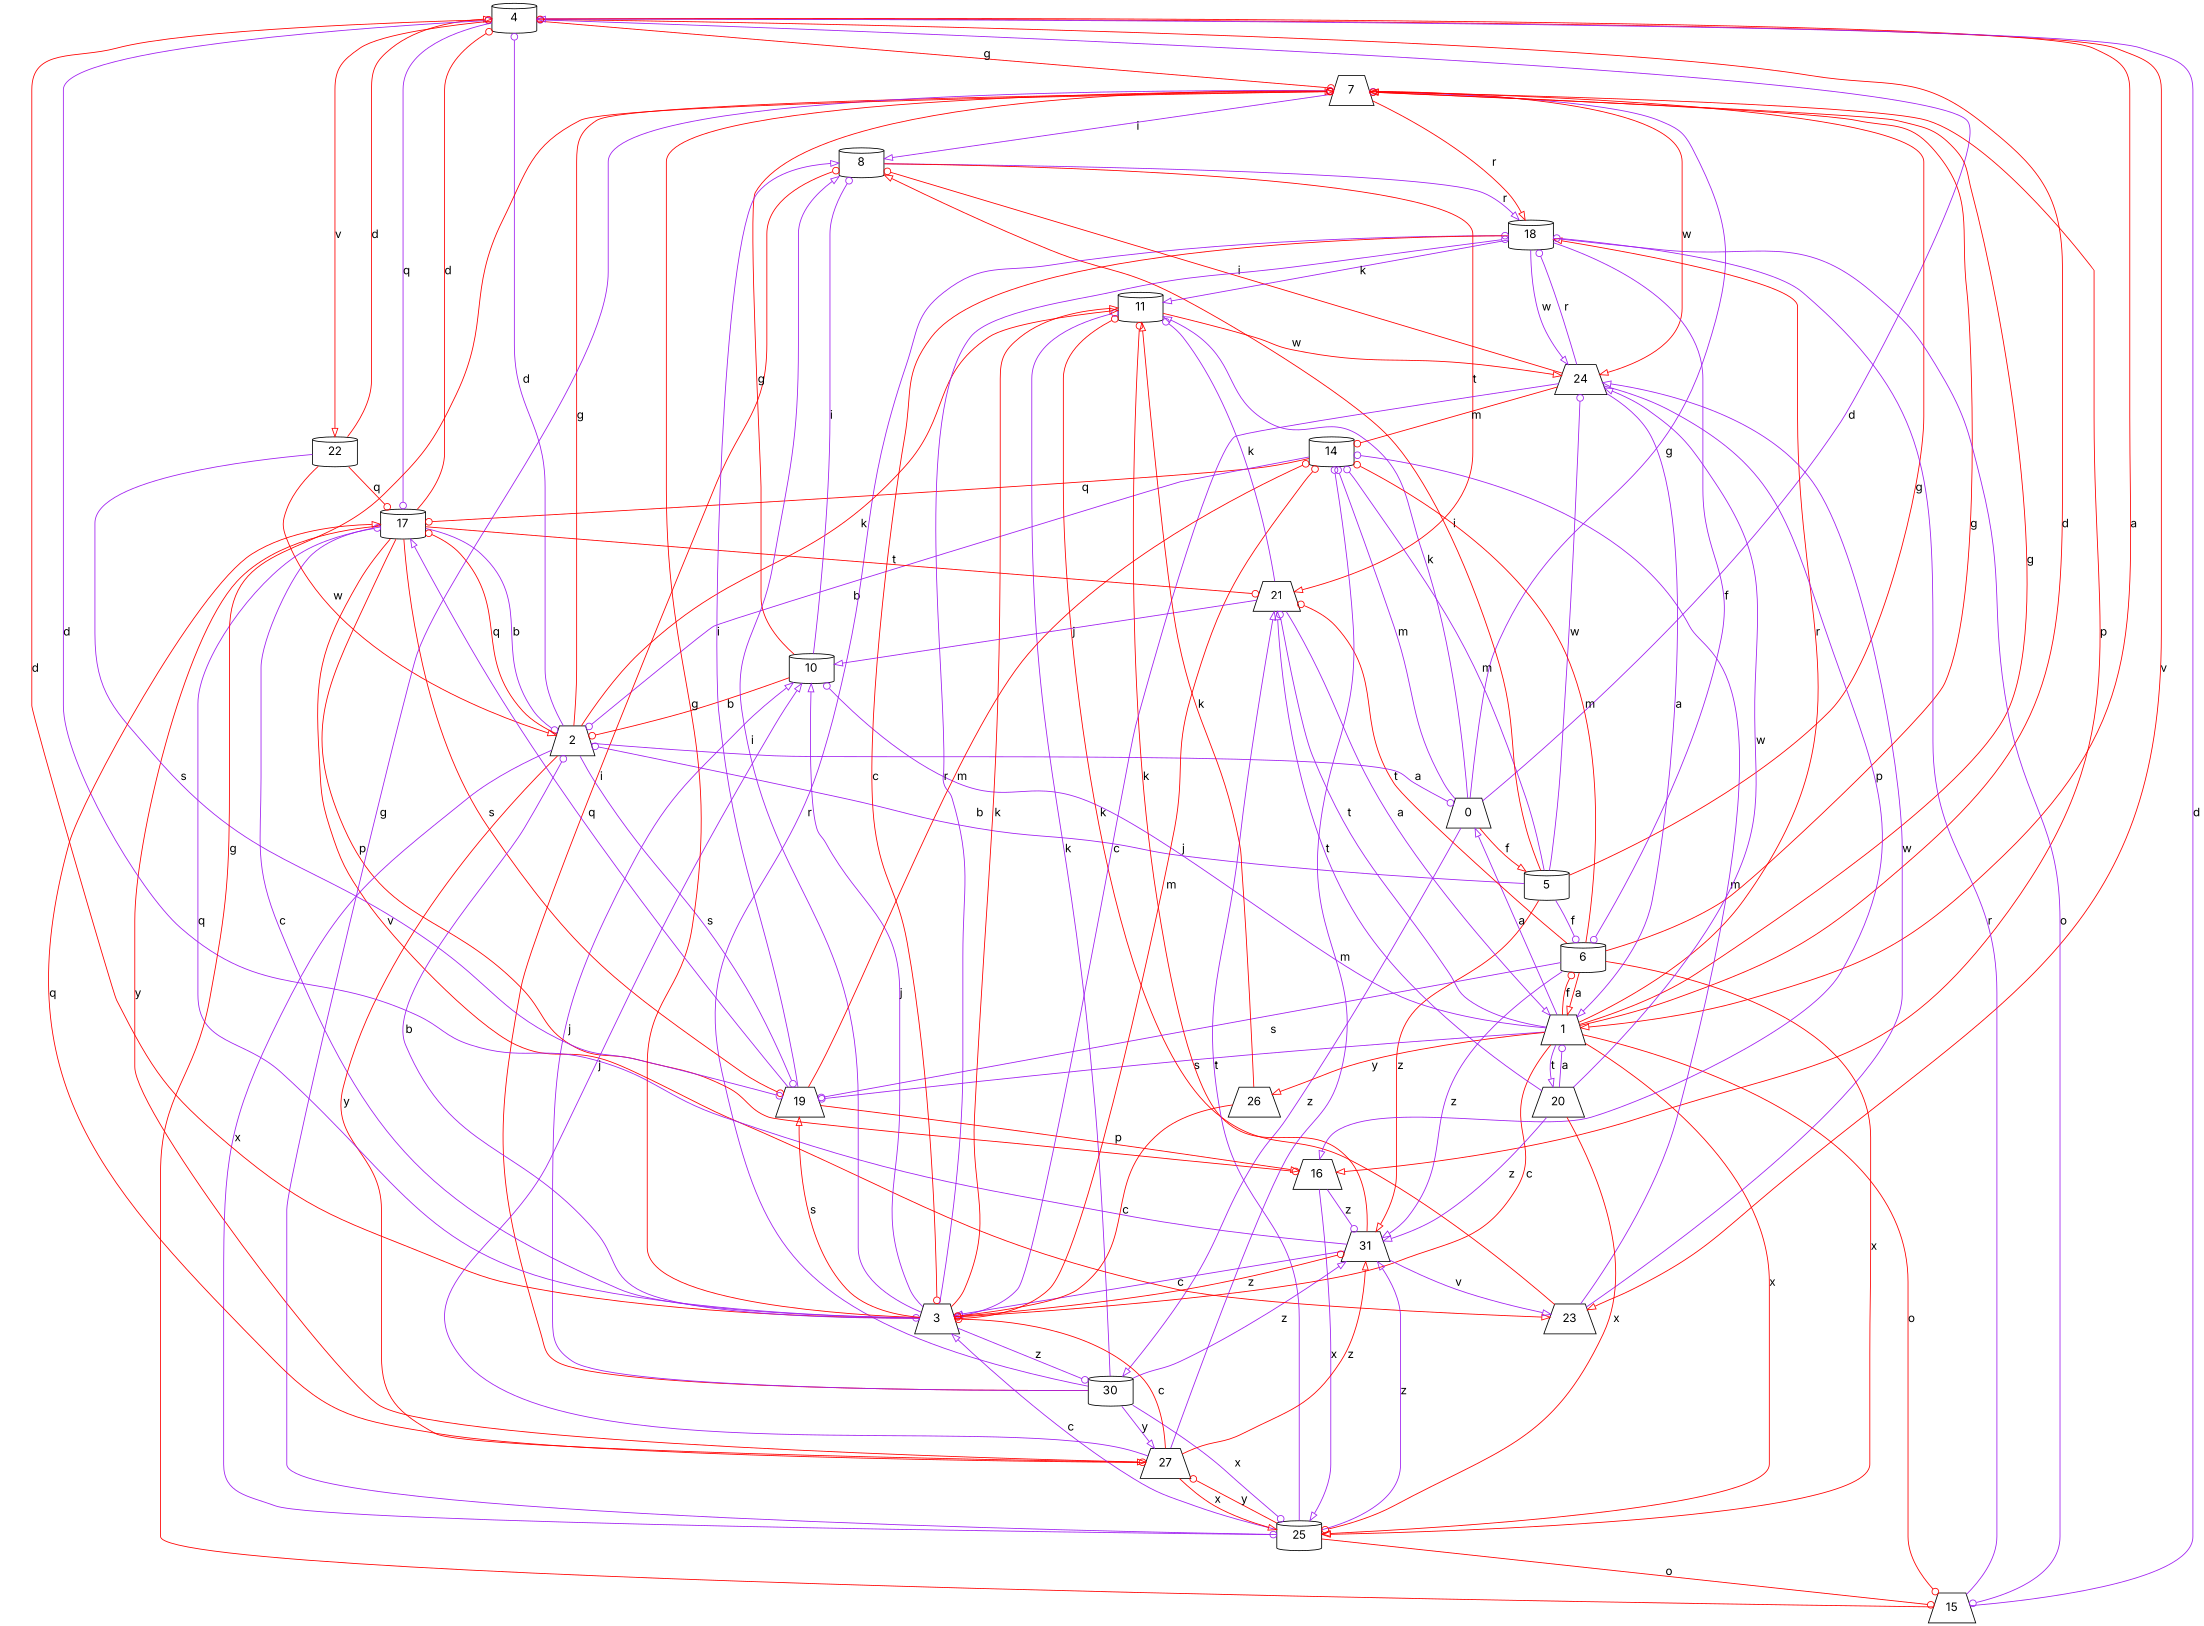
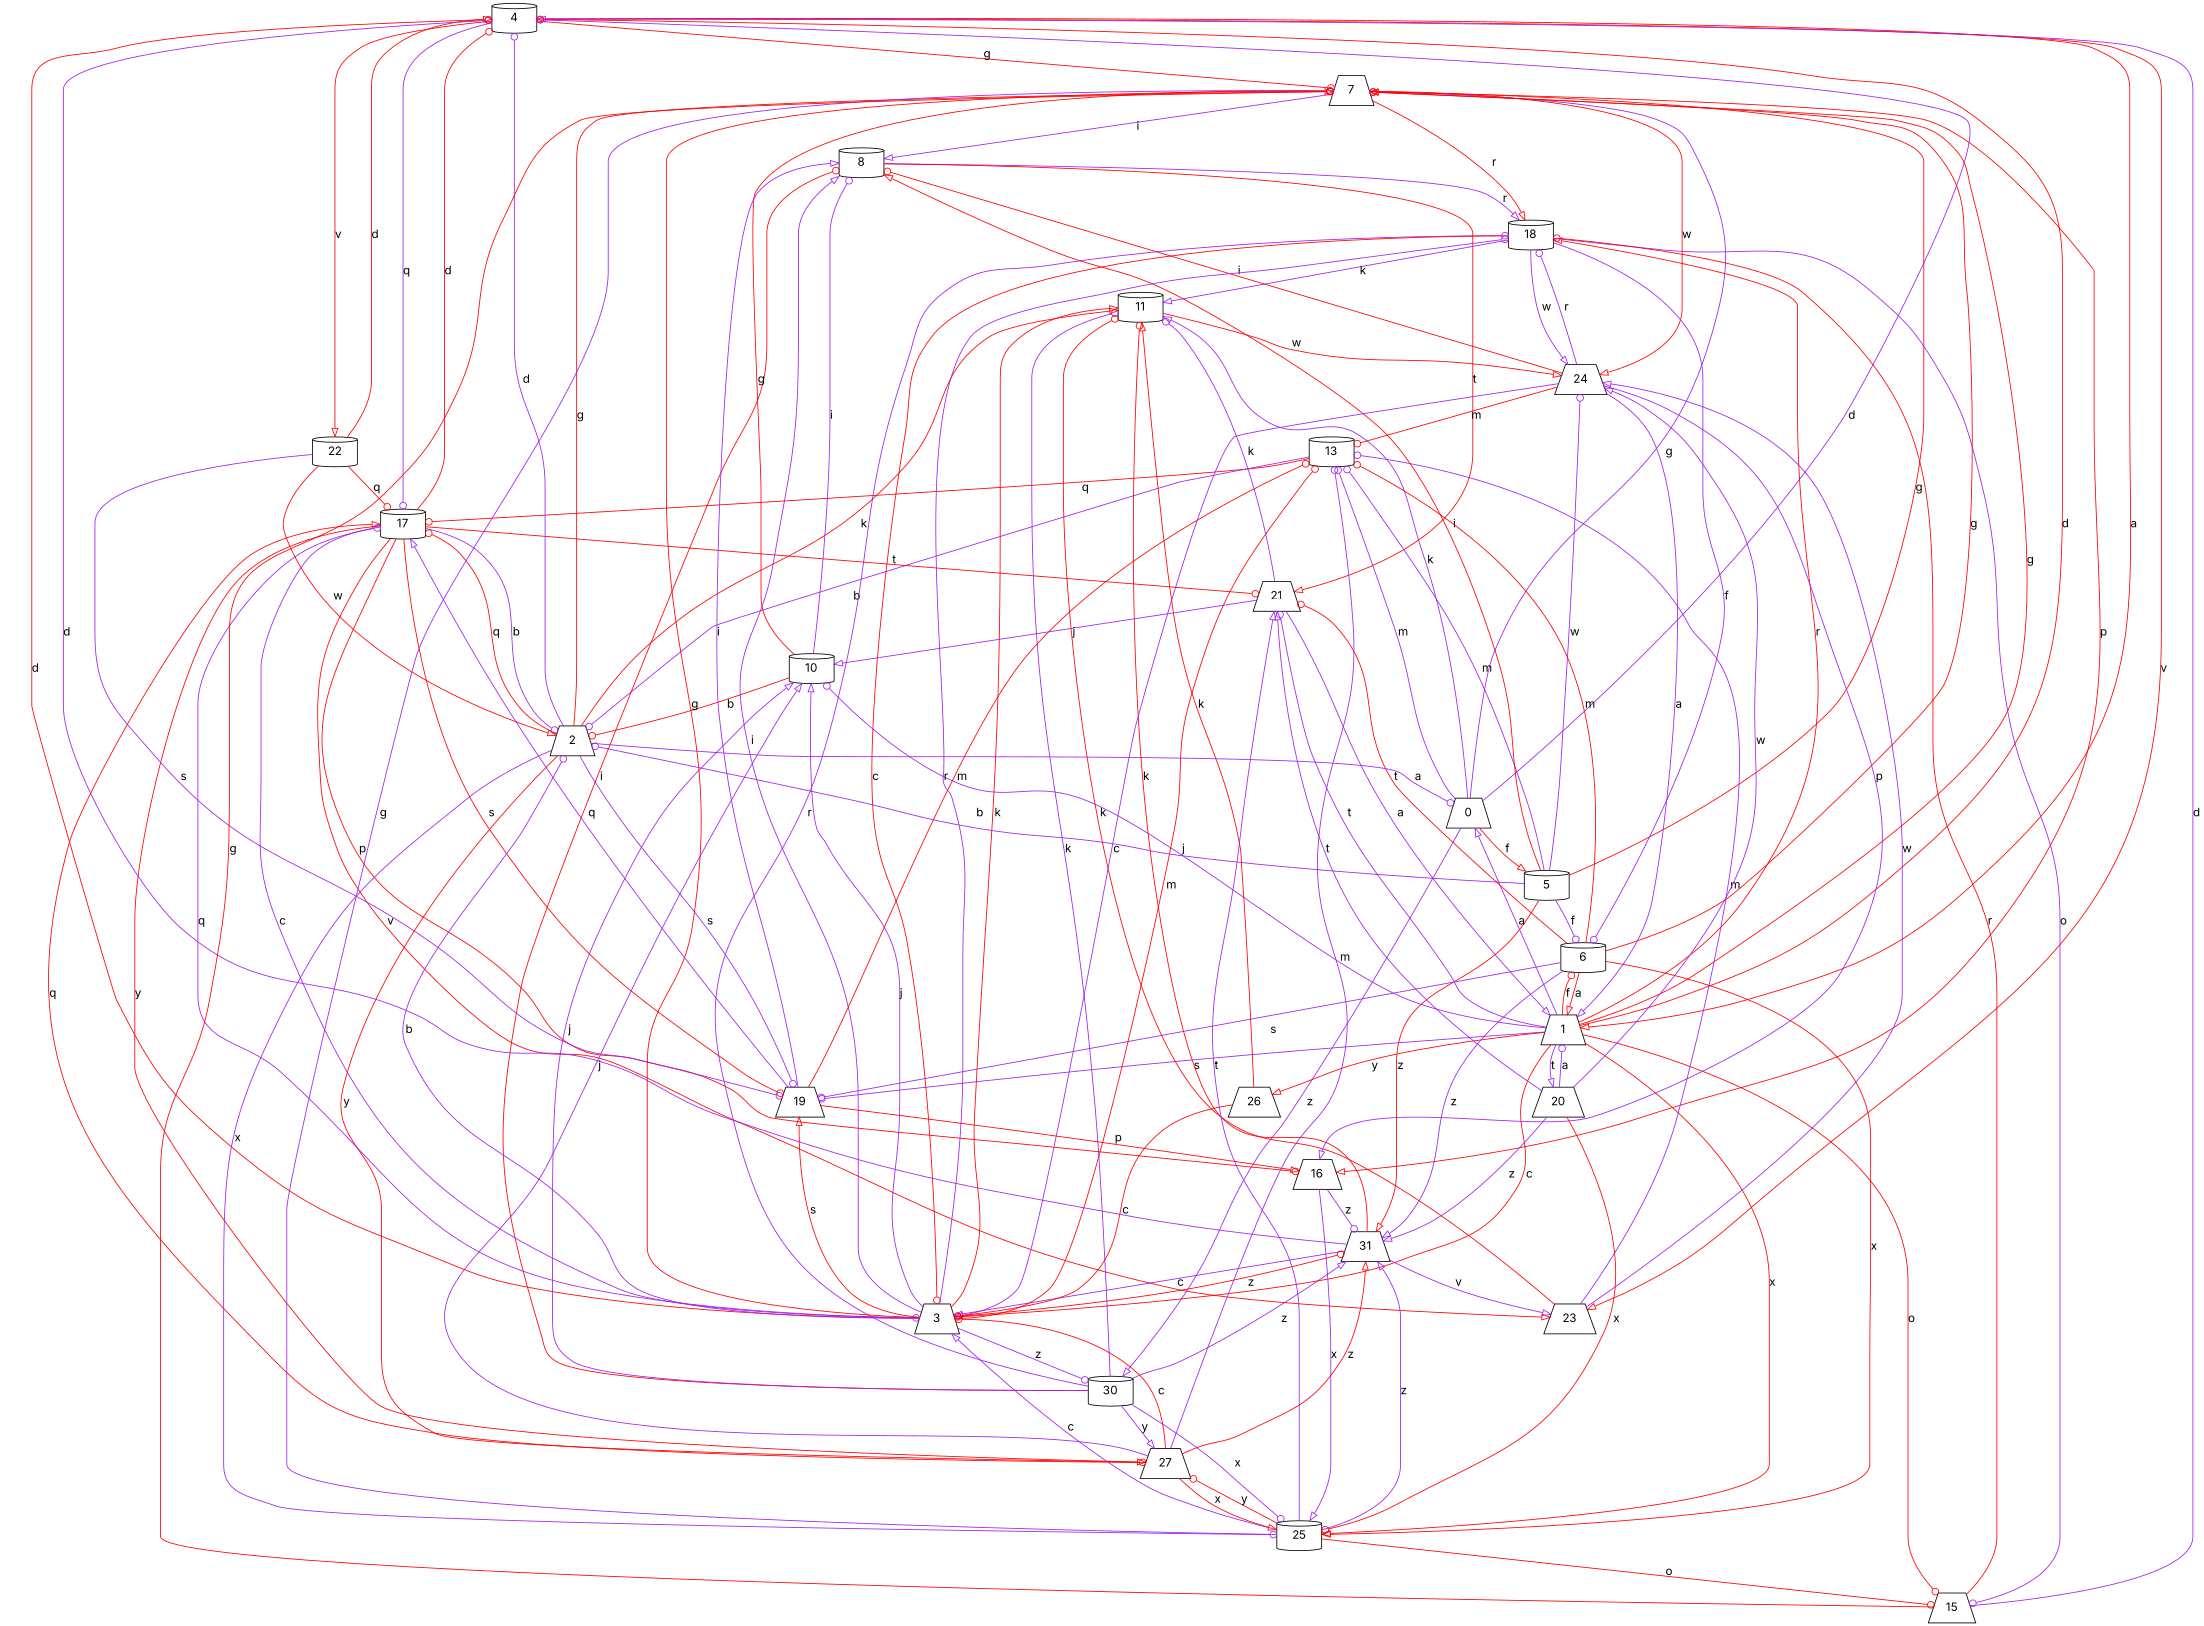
(1332, 452) -> (1332, 452)
(1942, 807) -> (1942, 807)
